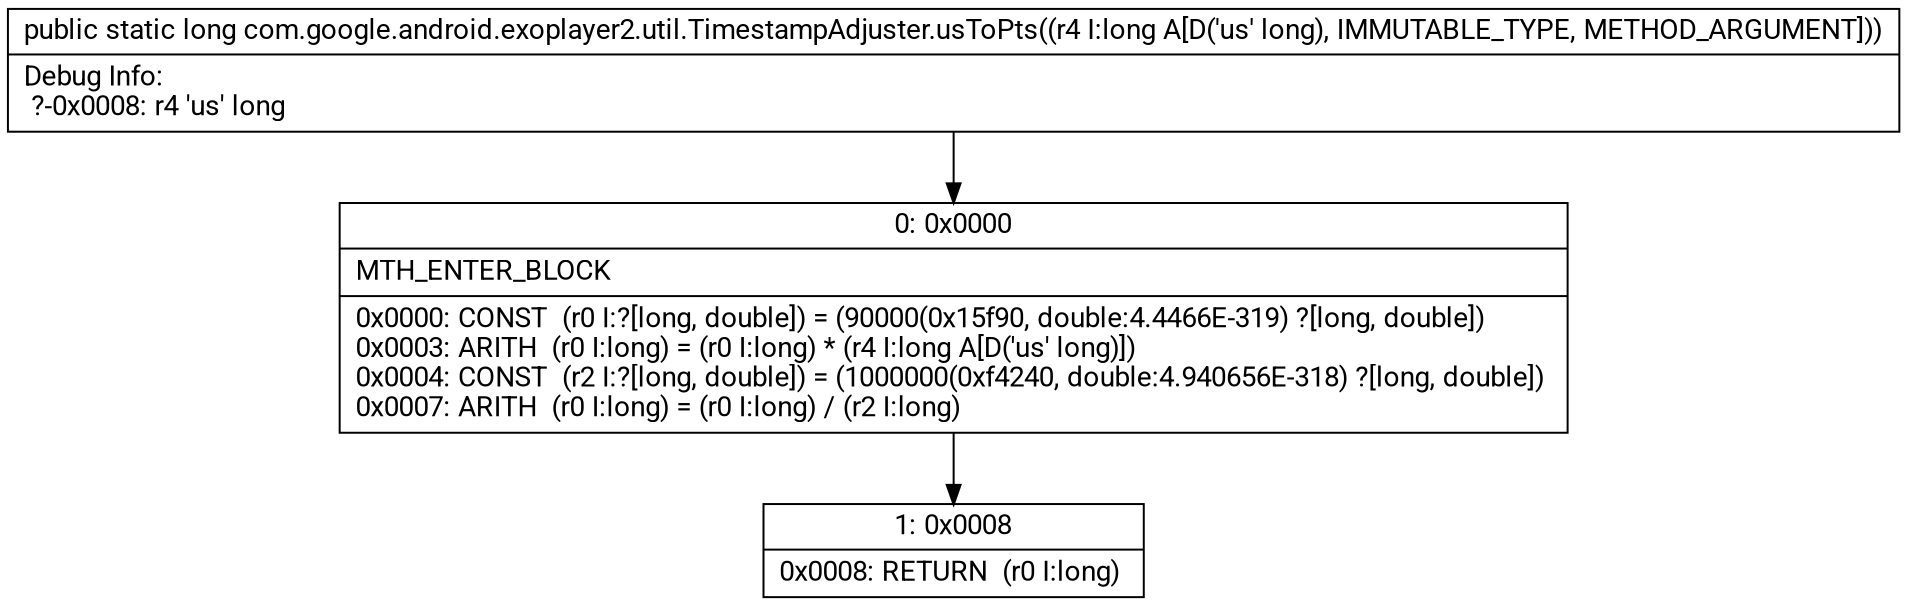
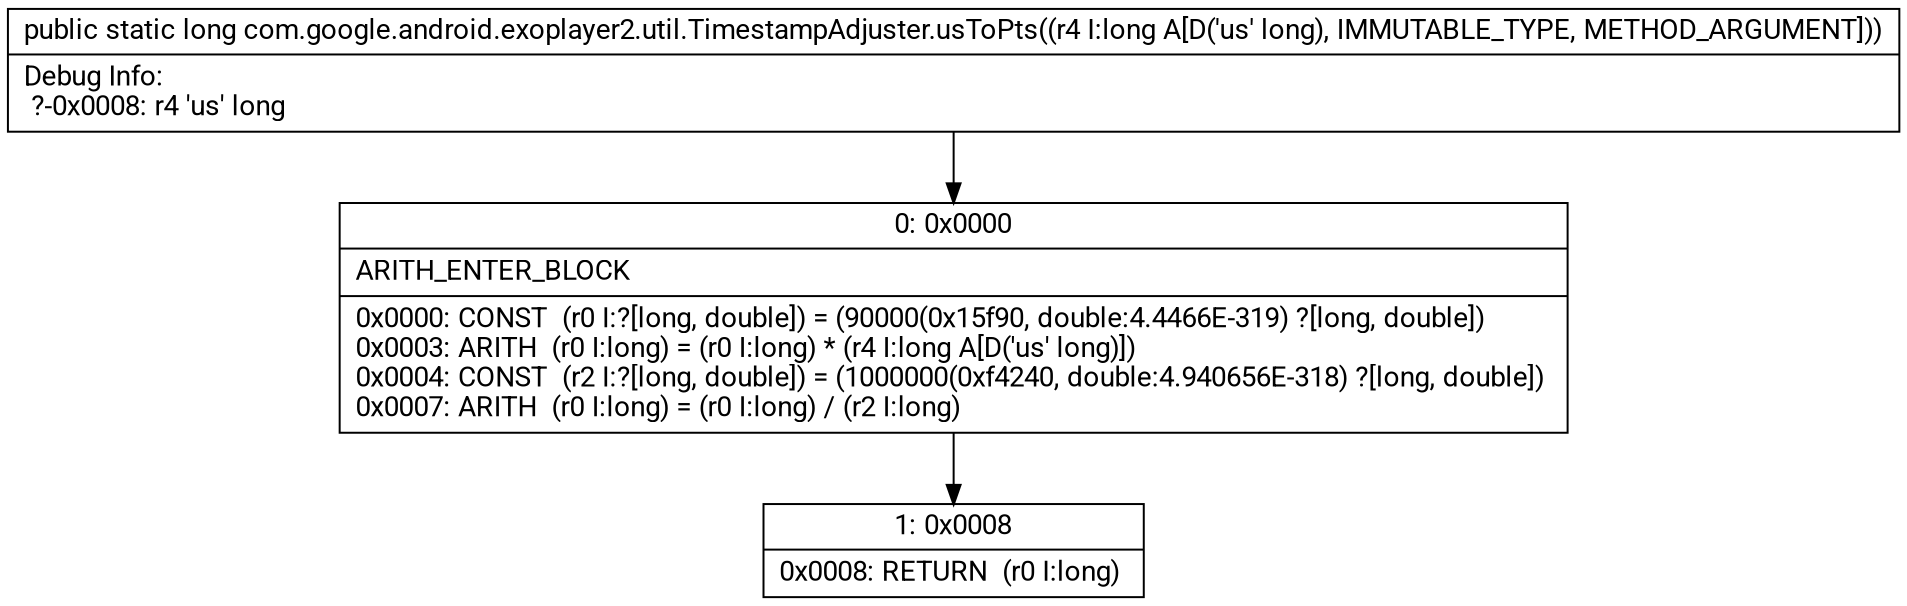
(484, 271) -> (493, 271)
